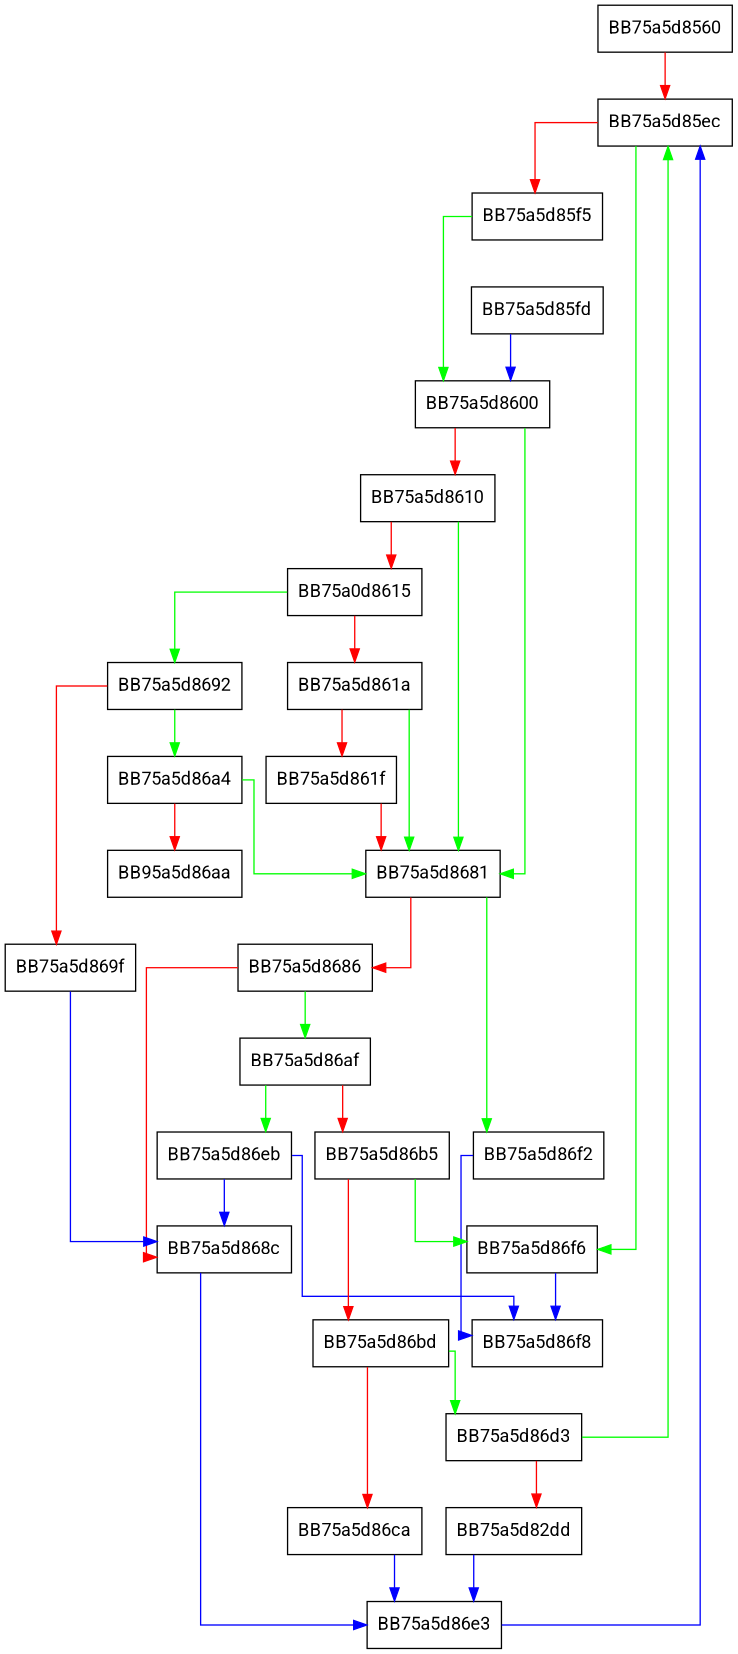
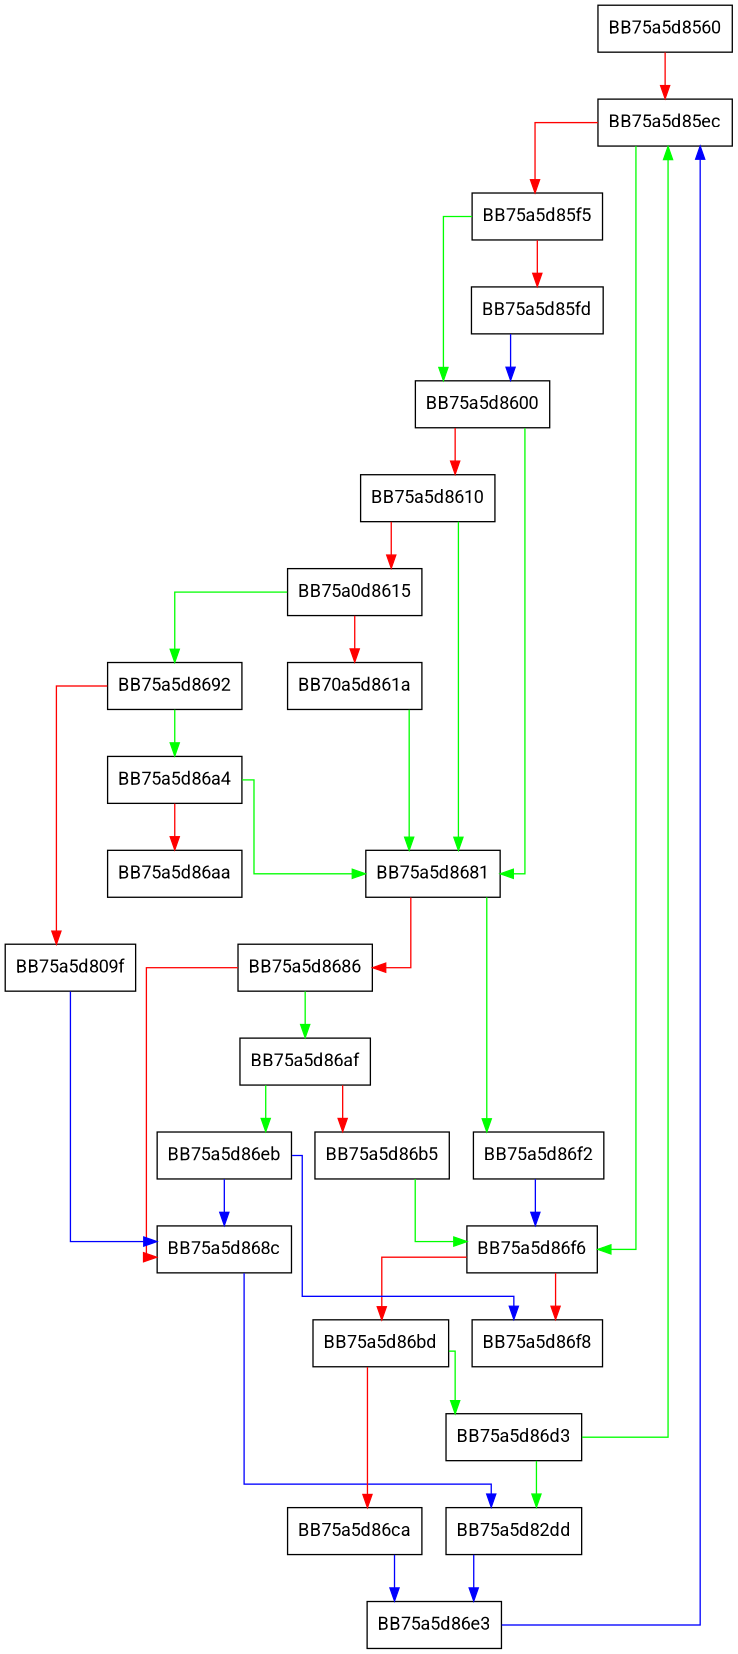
none -> (537, 257)
(355, 686) -> (355, 686)
(331, 780) -> none
(175, 874) -> (175, 874)
(70, 968) -> (70, 968)
(461, 1235) -> (535, 1196)
(348, 1243) -> (399, 1257)
(556, 1290) -> (556, 1290)
(536, 1477) -> (536, 1477)
(201, 1525) -> (267, 1484)
